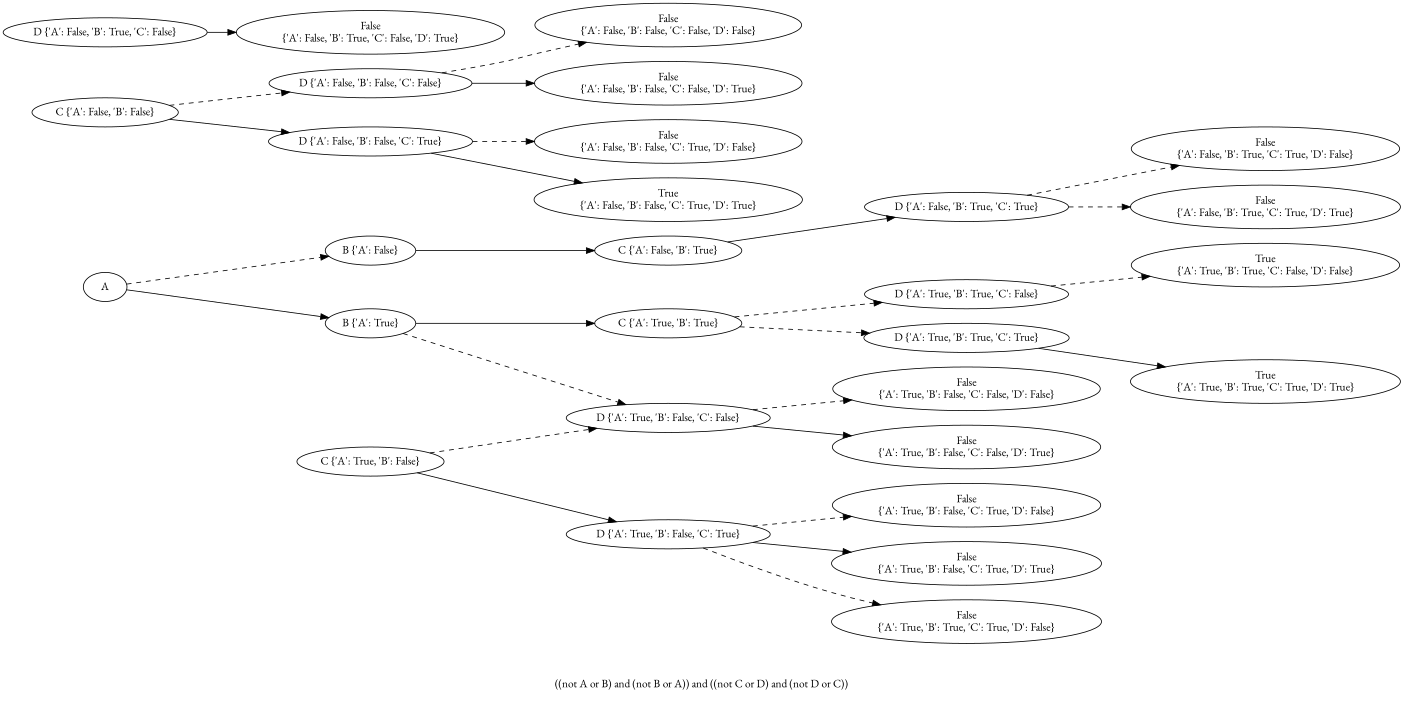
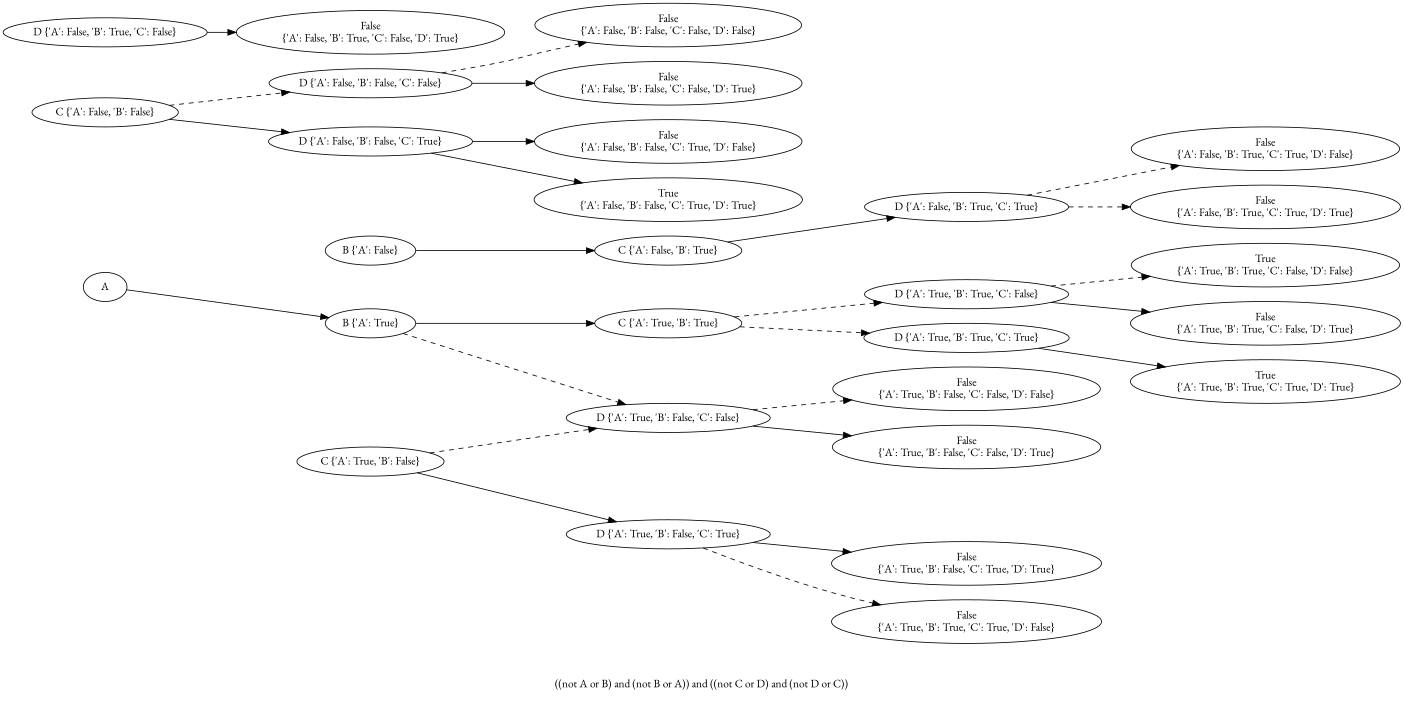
(499, 141) -> (499, 141)
(224, 271) -> none
none -> (1265, 323)
(967, 505) -> none
